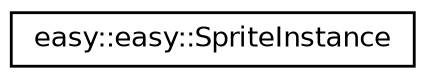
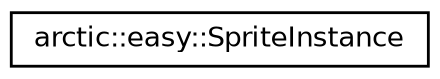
(213, 39) -> (220, 39)
